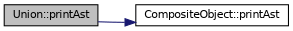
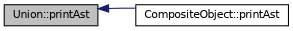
(111, 22) -> (122, 8)
